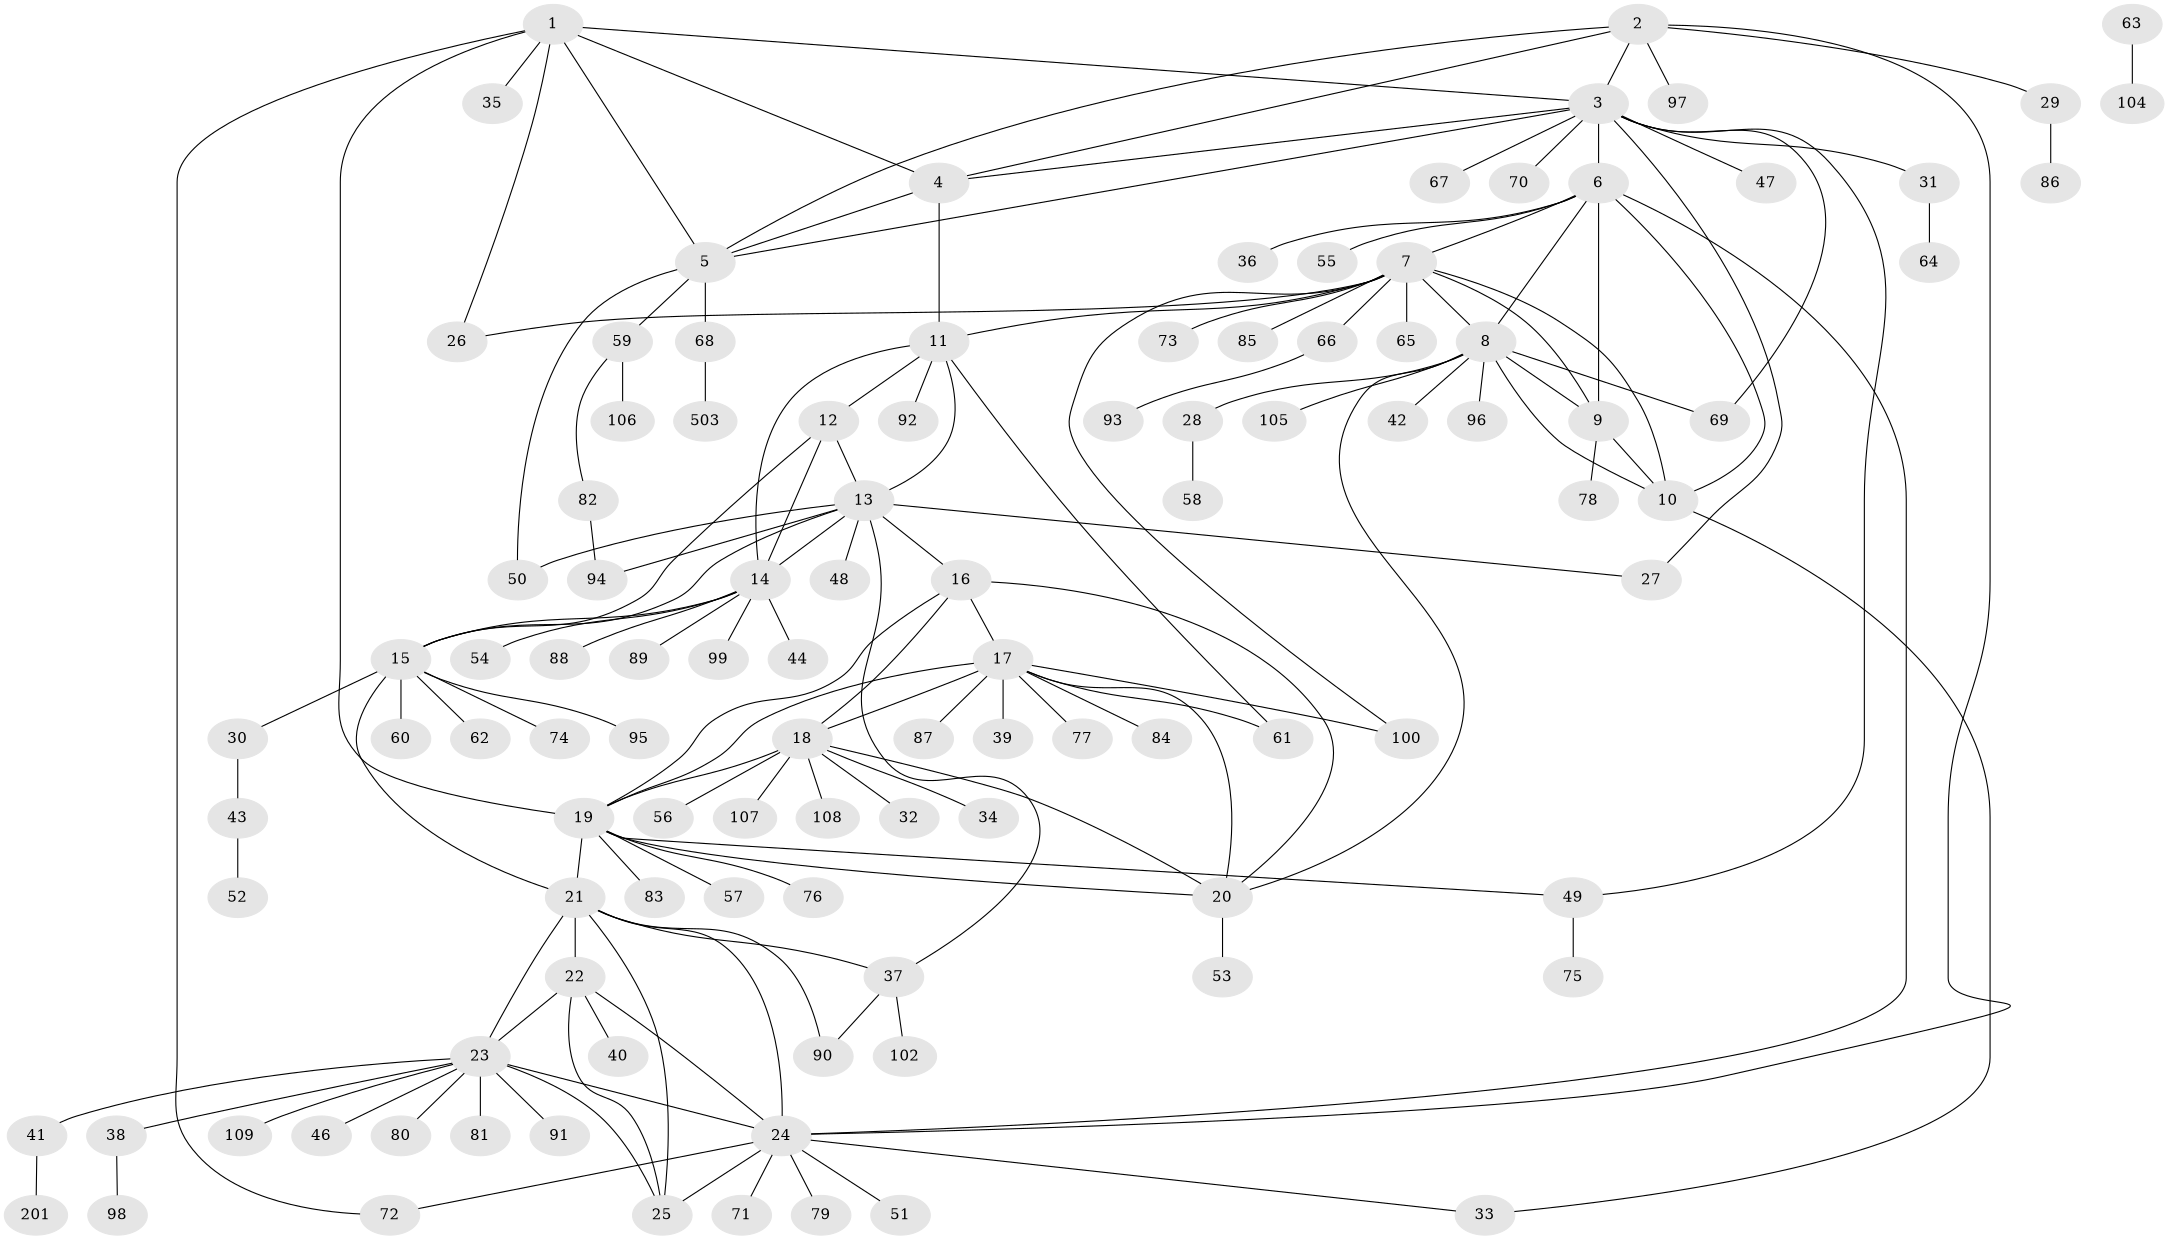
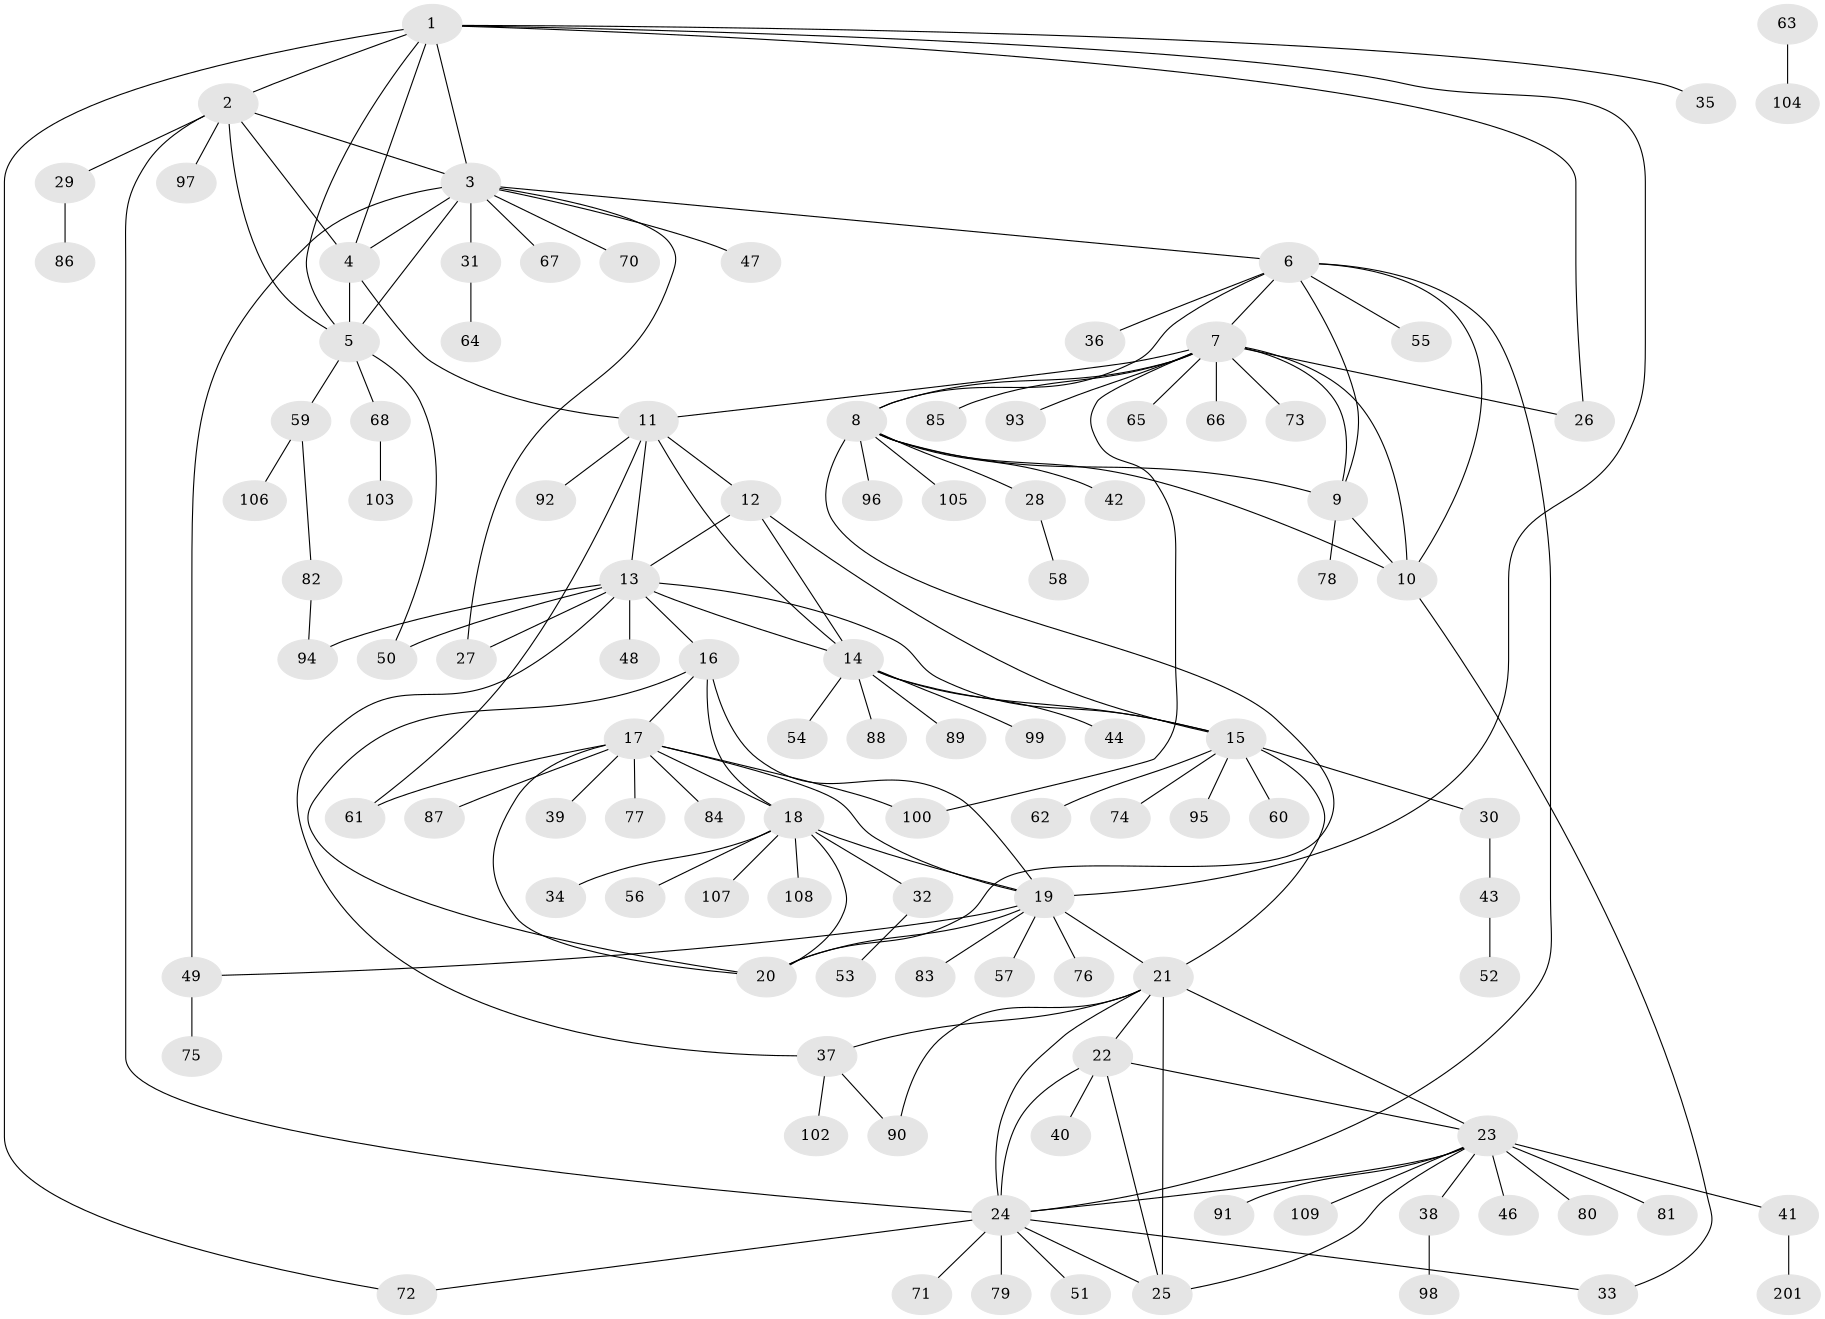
none -> (330, 62)
(1220, 382) -> (1112, 383)
(705, 421) -> (380, 501)
(1720, 421) -> none
(1223, 937) -> (884, 937)
